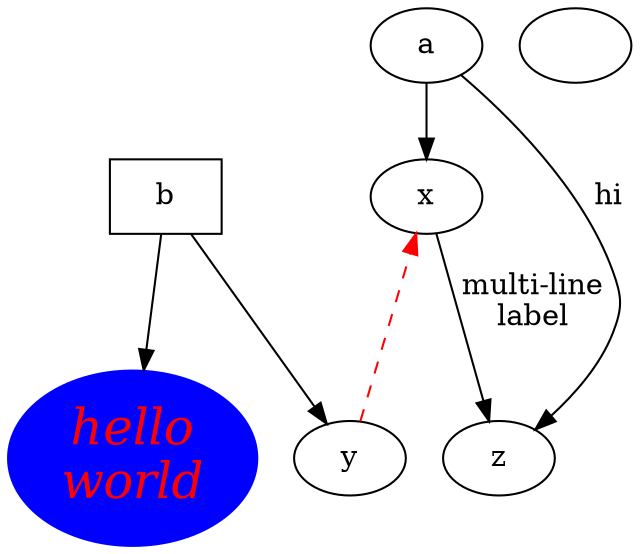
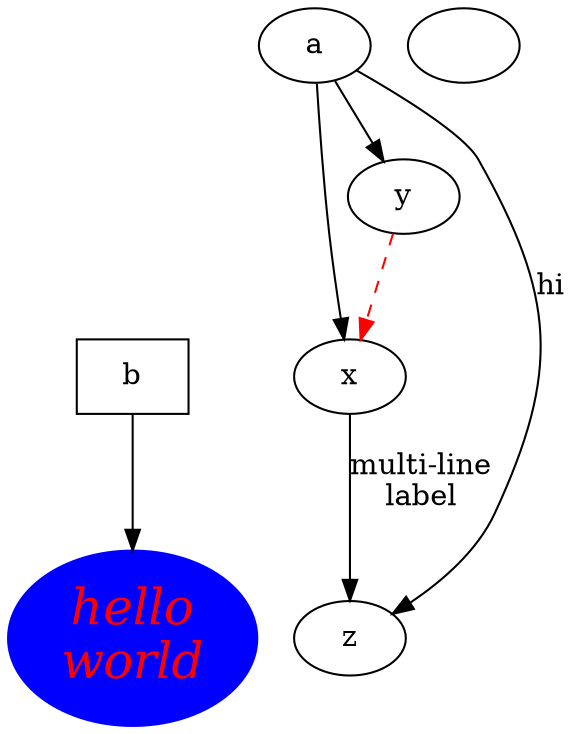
(253, 320) -> (354, 112)
